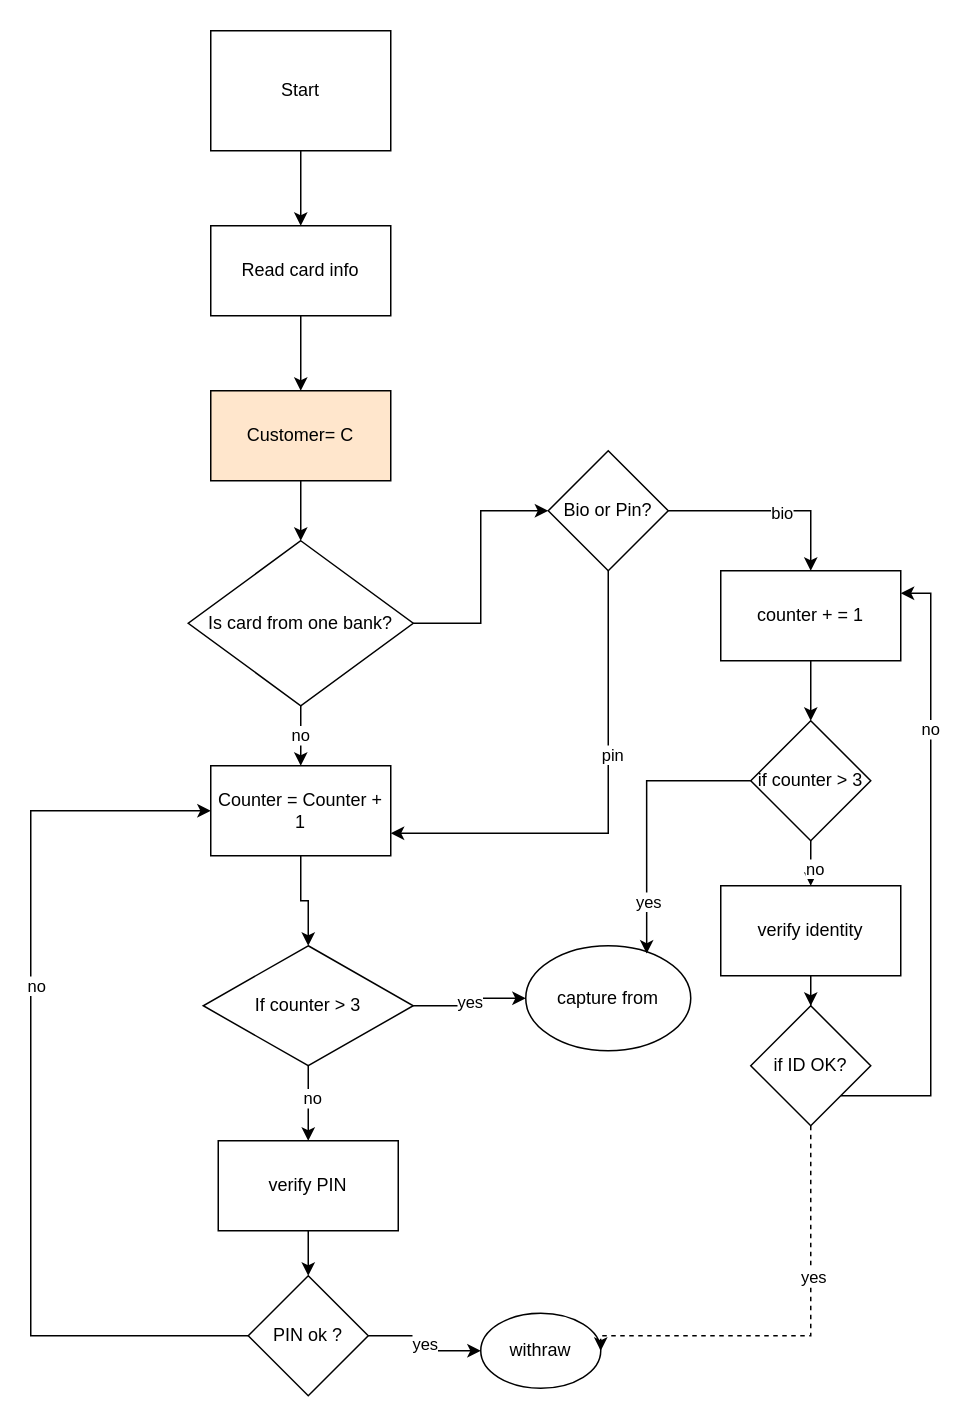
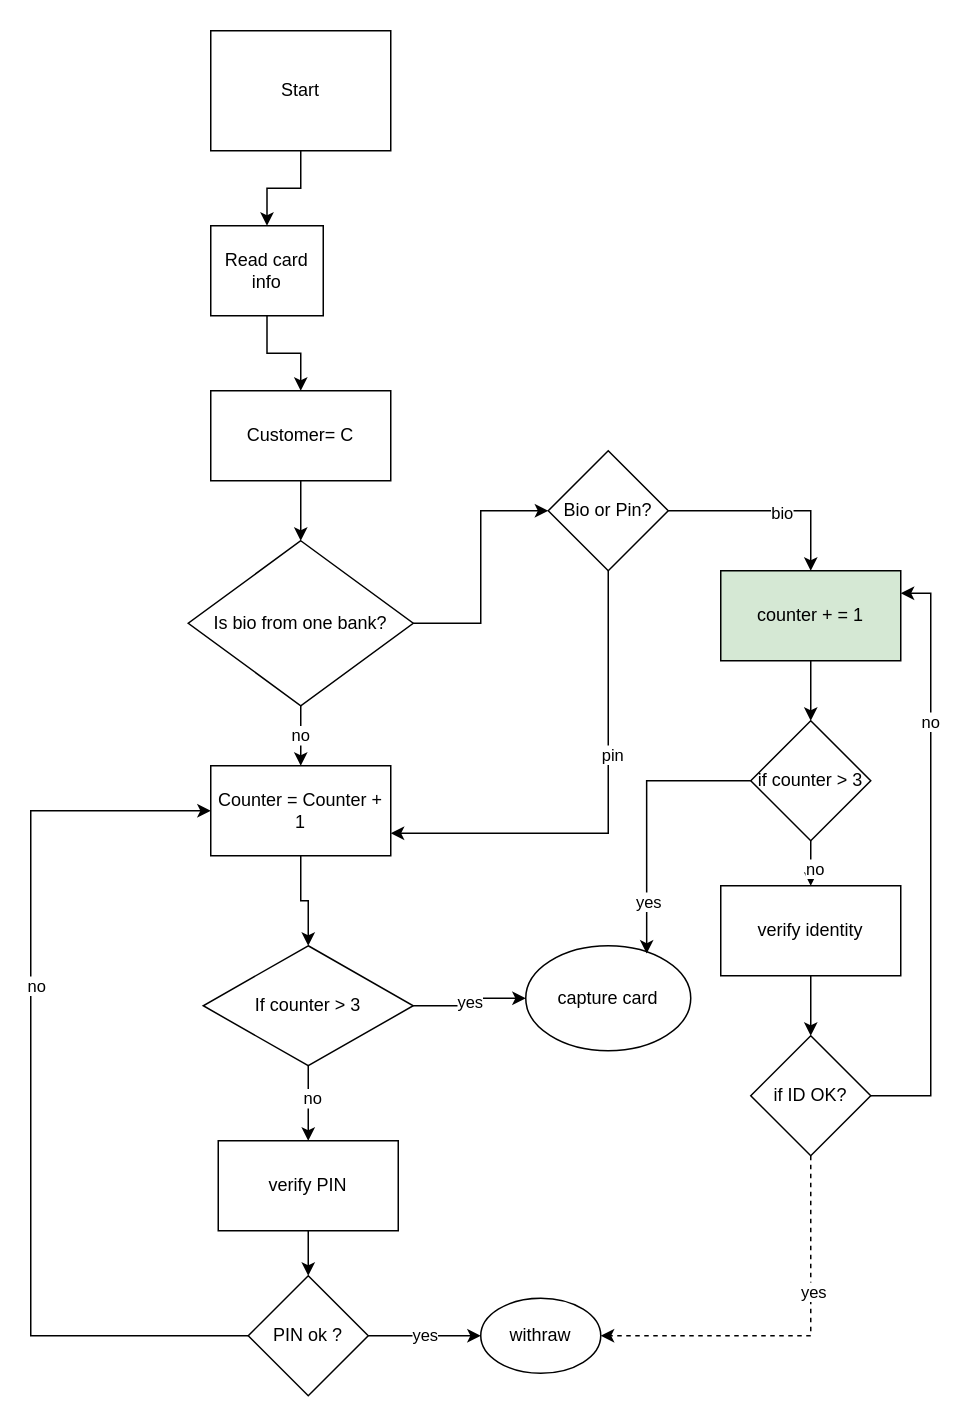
(301, 271) -> (267, 271)
(301, 436) -> (301, 436)
(811, 616) -> (811, 616)
(301, 623) -> (301, 623)
(608, 998) -> (608, 998)
(811, 1066) -> (811, 1096)
(541, 1351) -> (541, 1336)
